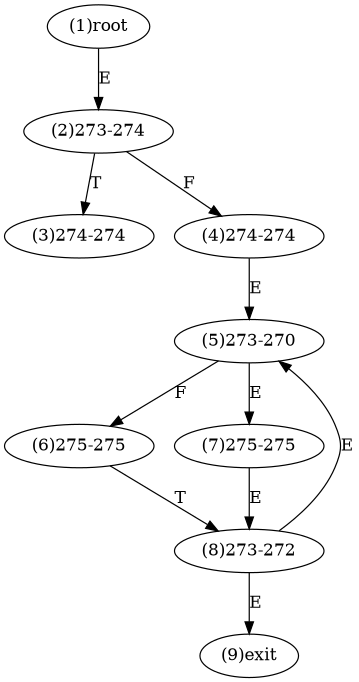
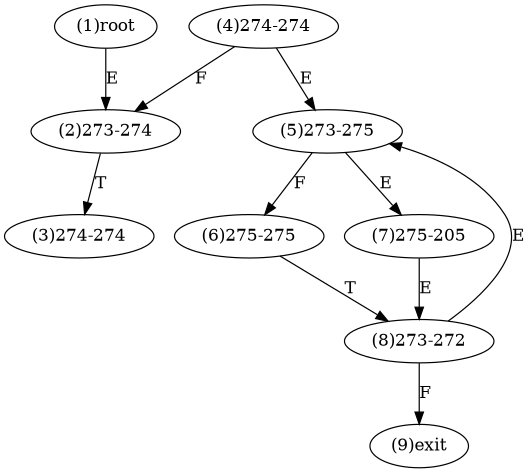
(169, 180) -> (190, 76)
(249, 341) -> (328, 131)
(249, 446) -> (419, 236)
(256, 603) -> (425, 394)
